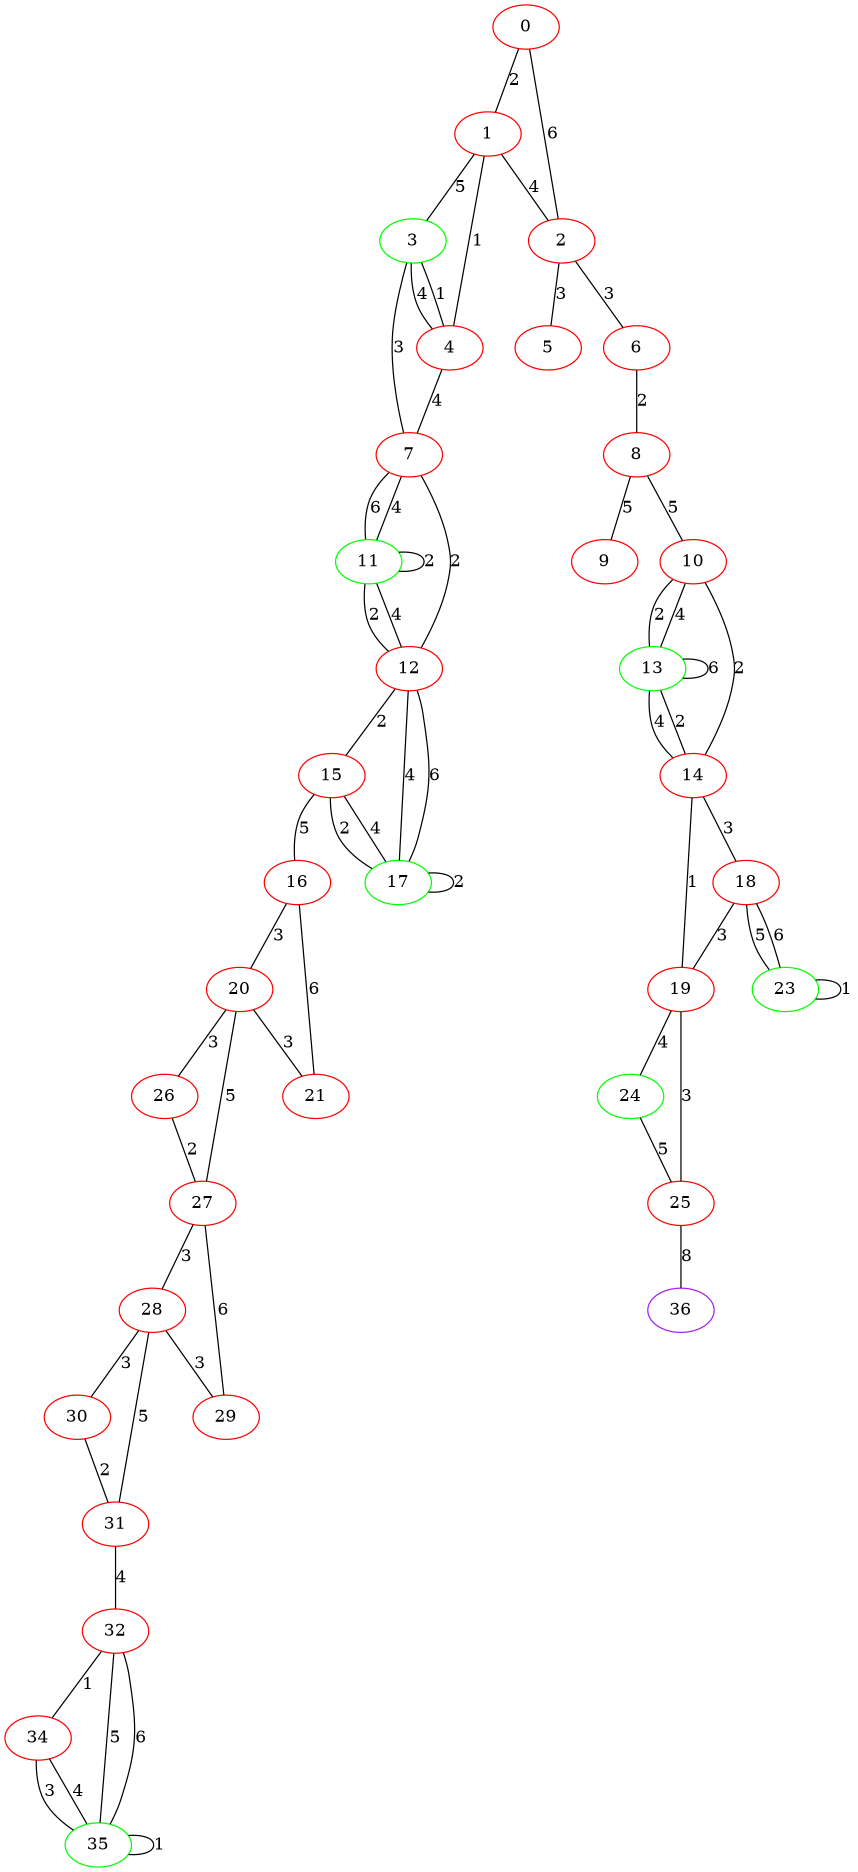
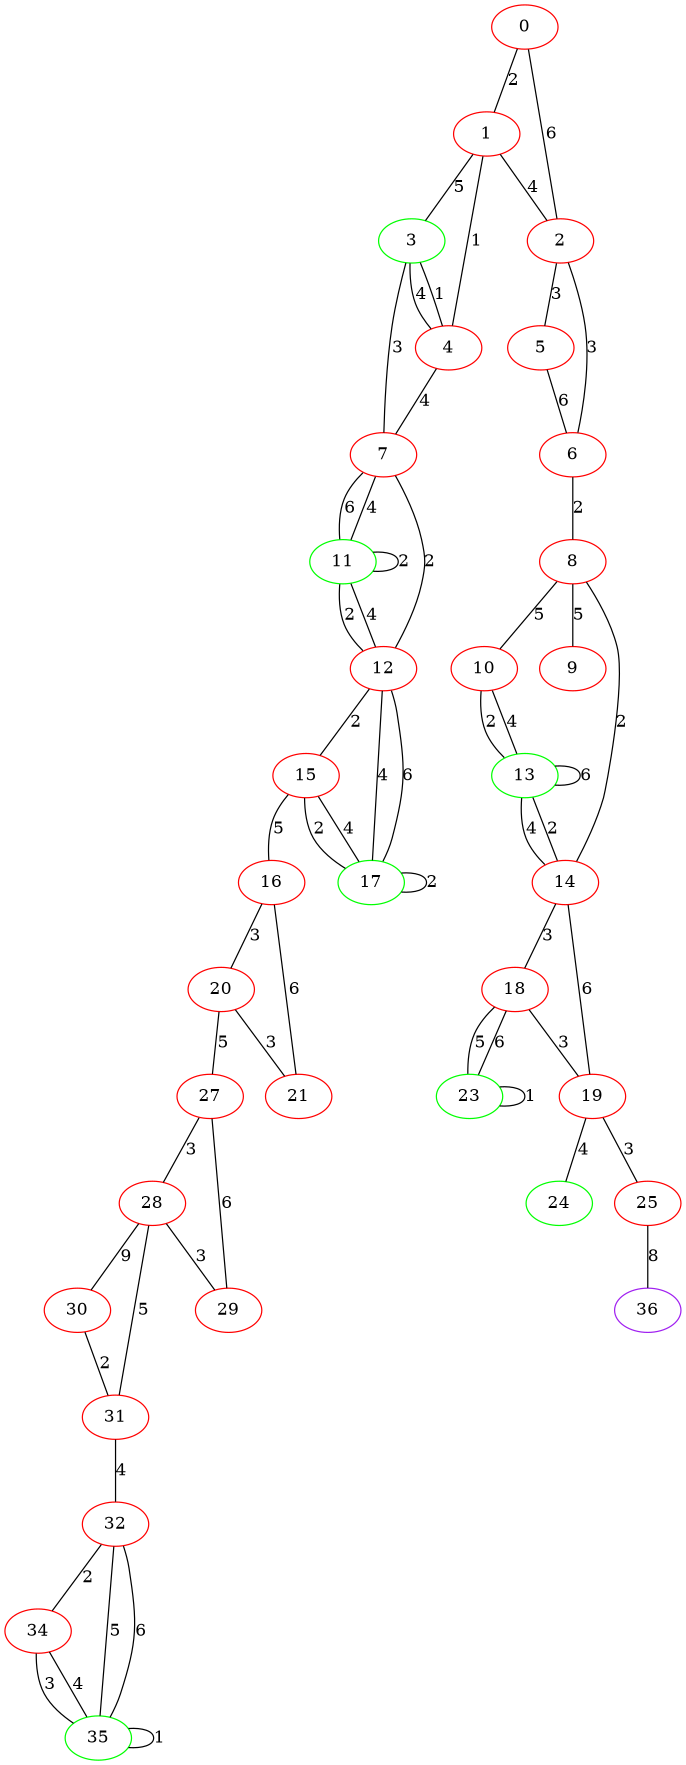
none -> (557, 401)
(734, 669) -> (616, 721)
(693, 883) -> (588, 989)
(165, 1096) -> none
(656, 1150) -> none
(127, 1364) -> (127, 1257)
(88, 1685) -> (88, 1578)
